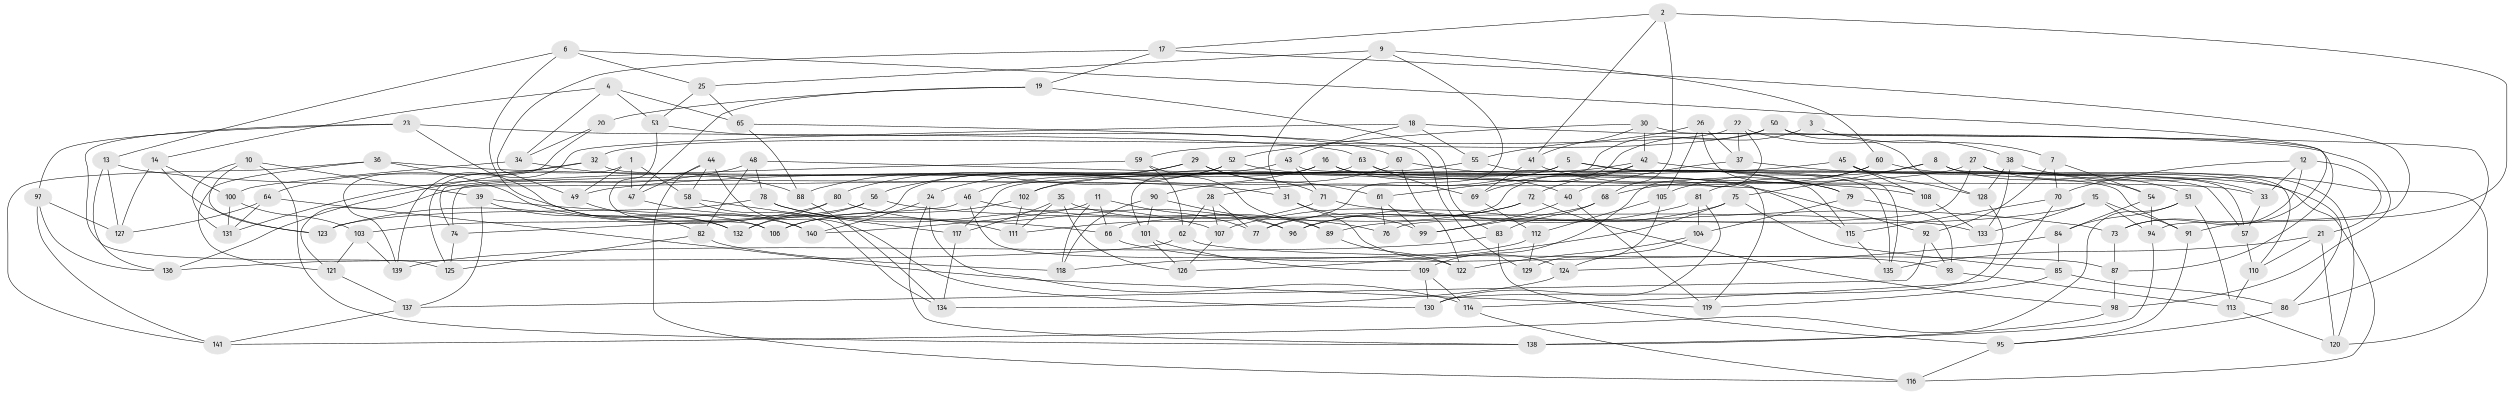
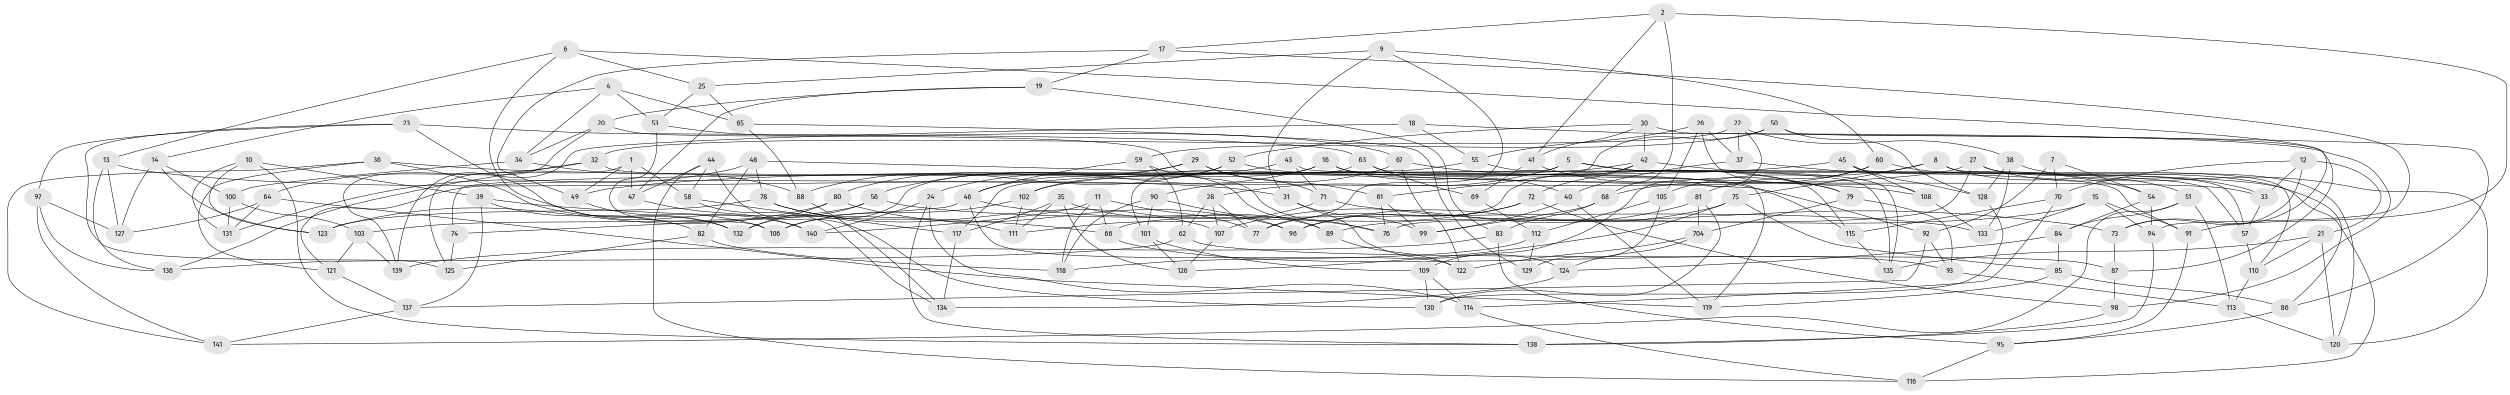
(1811, 124) -> none
(1351, 138) -> none
none -> (1141, 148)
(764, 170) -> (1051, 174)
(1699, 234) -> (1699, 234)
